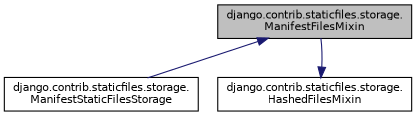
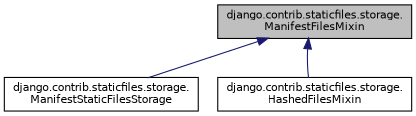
(322, 53) -> (307, 63)
